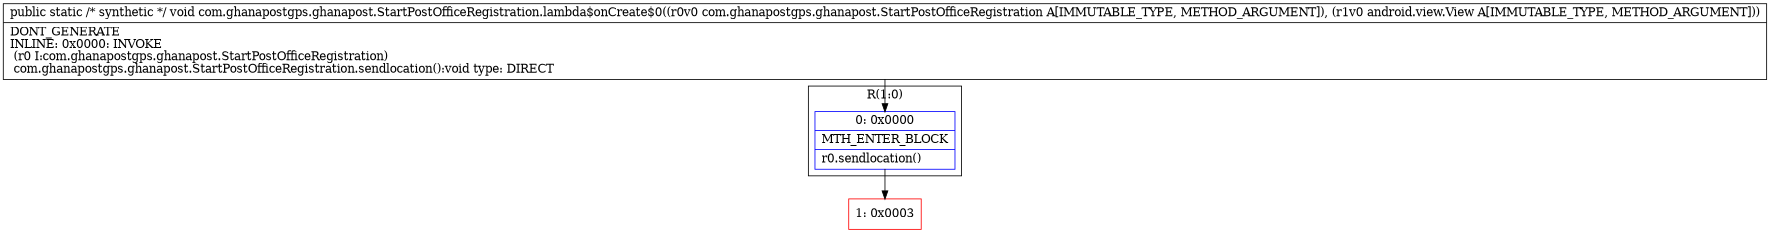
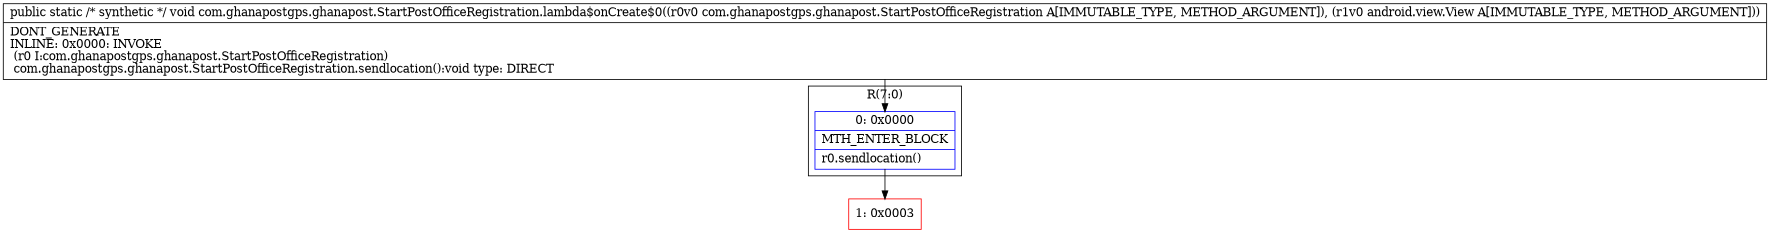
(885, 96) -> (885, 96)
